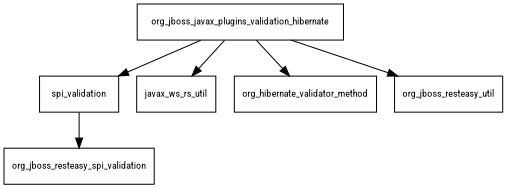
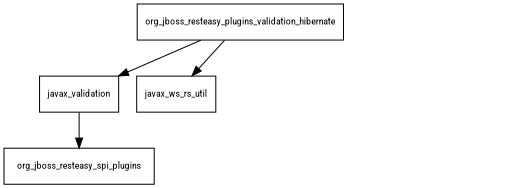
(240, 22) -> (240, 22)
(79, 94) -> (79, 94)
(305, 94) -> none
(449, 94) -> none
(79, 166) -> (79, 166)
